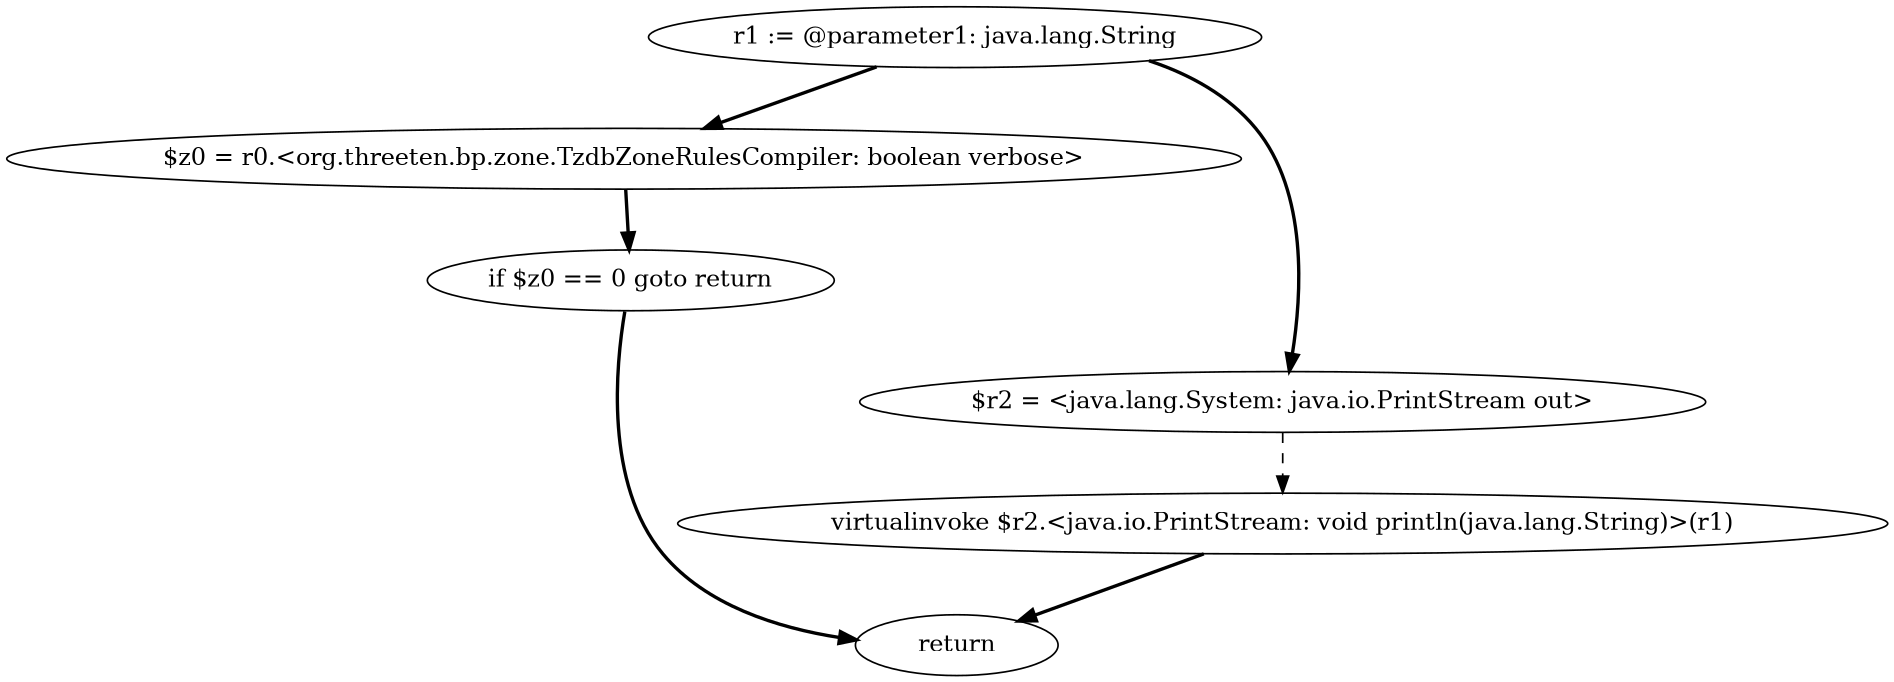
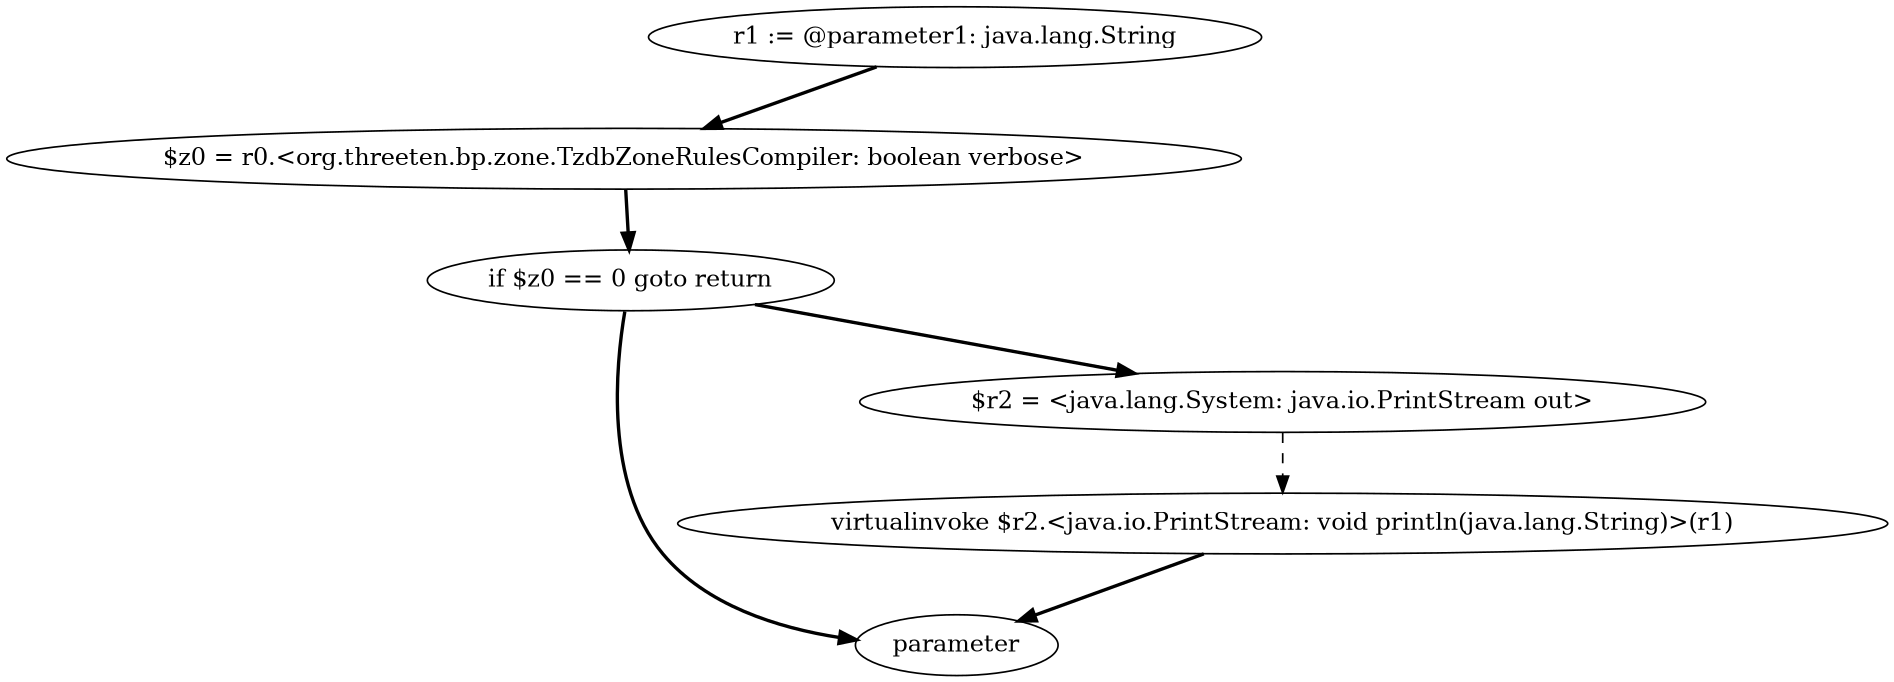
(1282, 175) -> (936, 337)
(957, 645) -> (957, 645)
